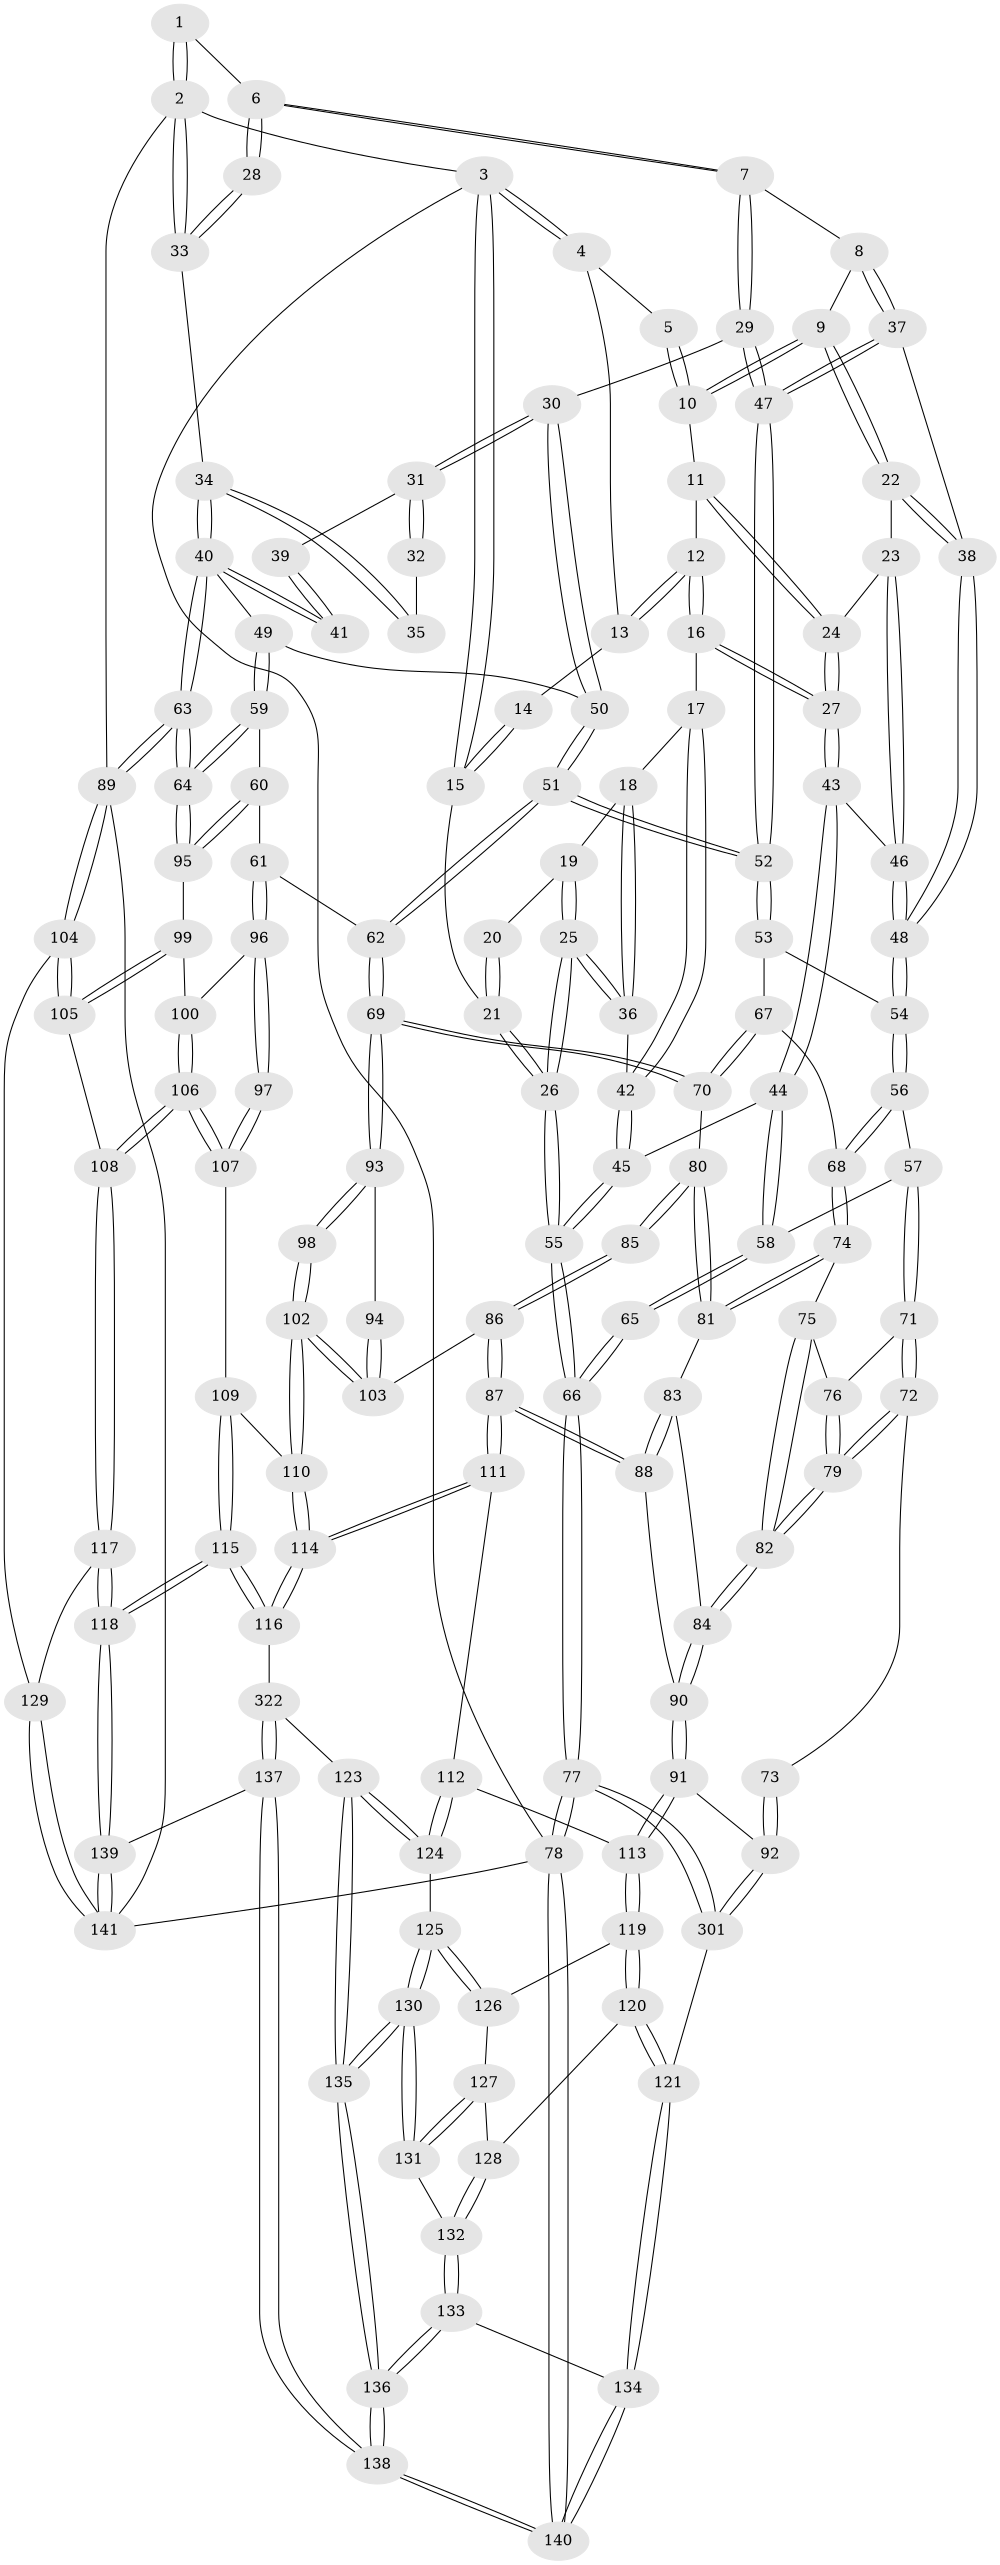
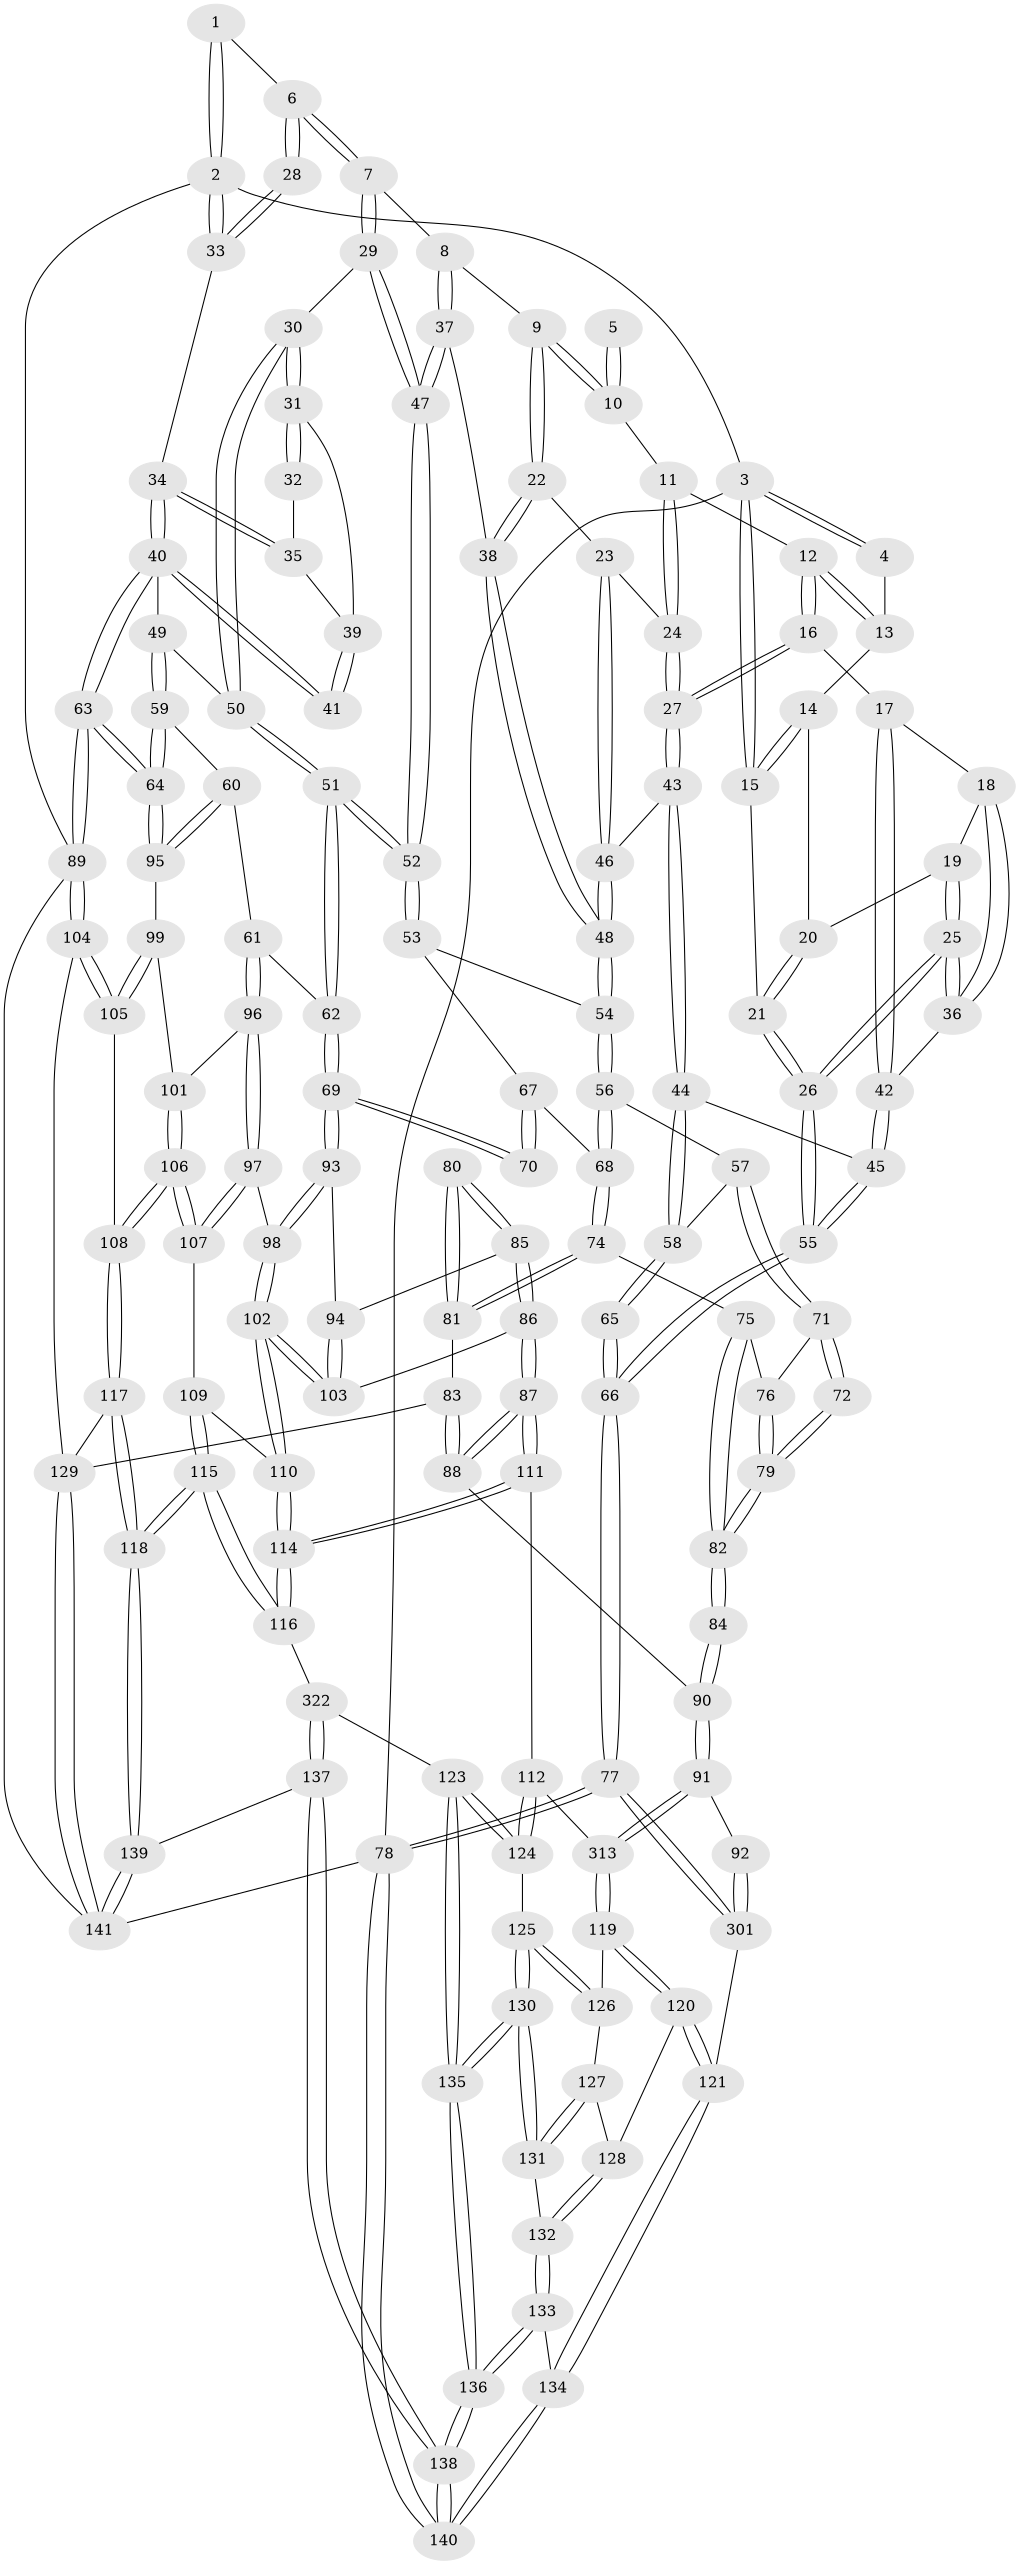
(625, 290) -> none
none -> (323, 596)
none -> (809, 824)
(185, 1015) -> (175, 1092)
(701, 1122) -> none
none -> (263, 1206)
none -> (428, 1282)
(690, 1511) -> (260, 1437)
(770, 1778) -> none
(633, 1855) -> (603, 1855)
